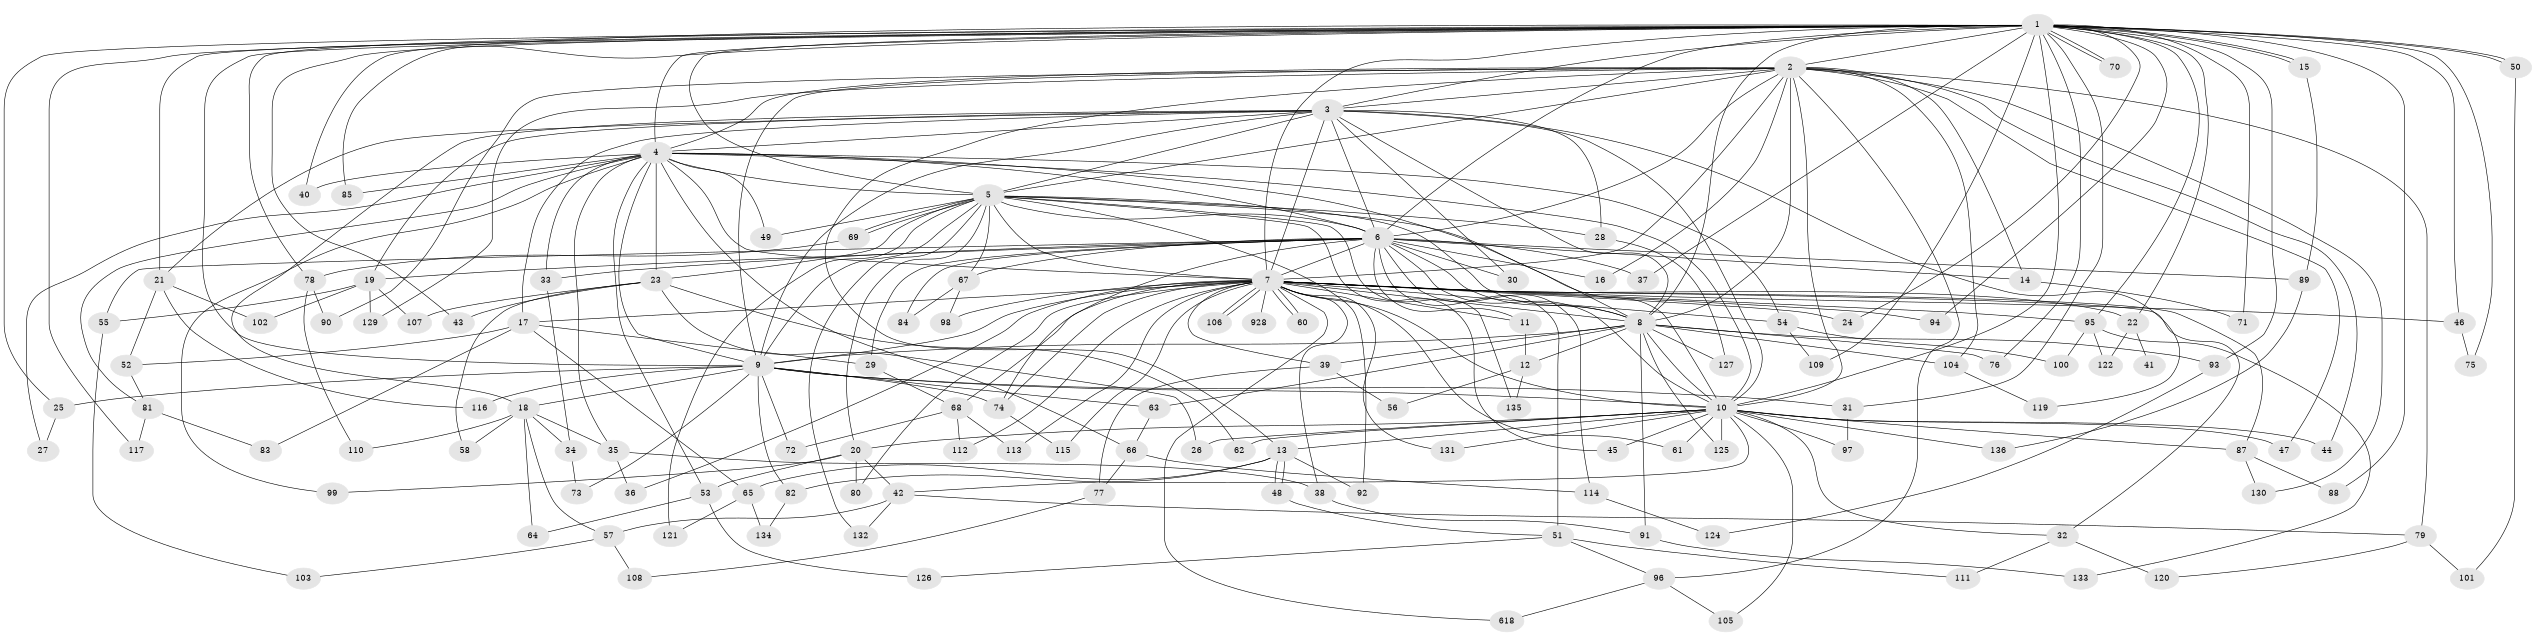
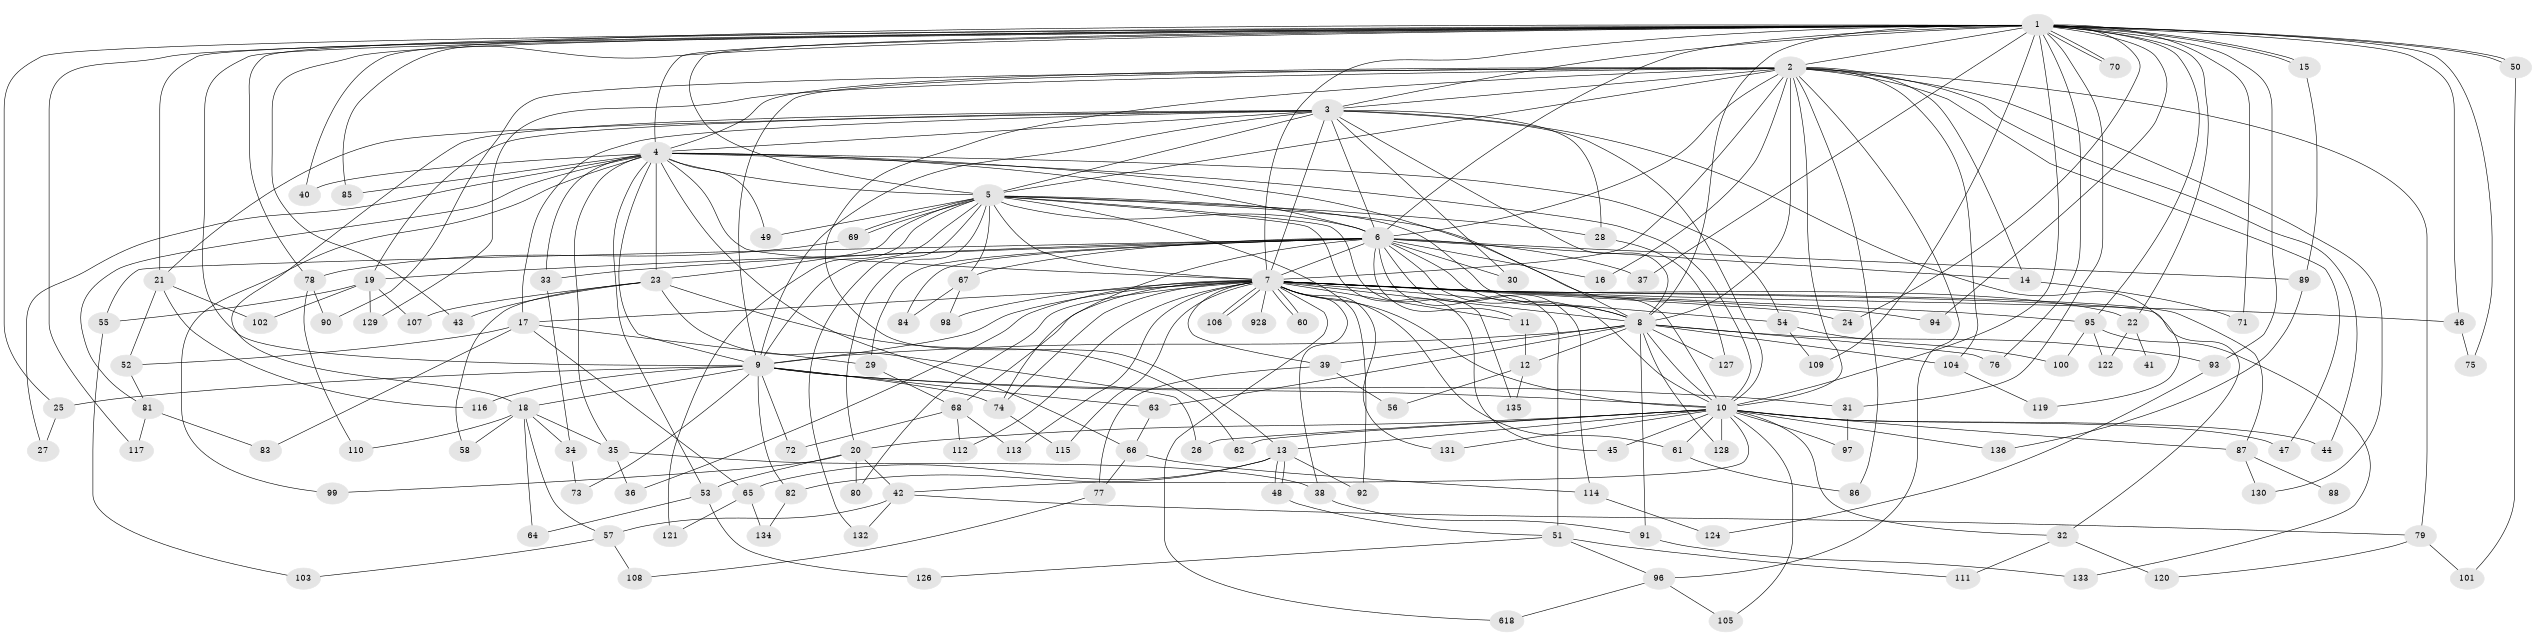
(2405, 122) -> none
(1722, 451) -> (1722, 451)
none -> (1855, 493)
